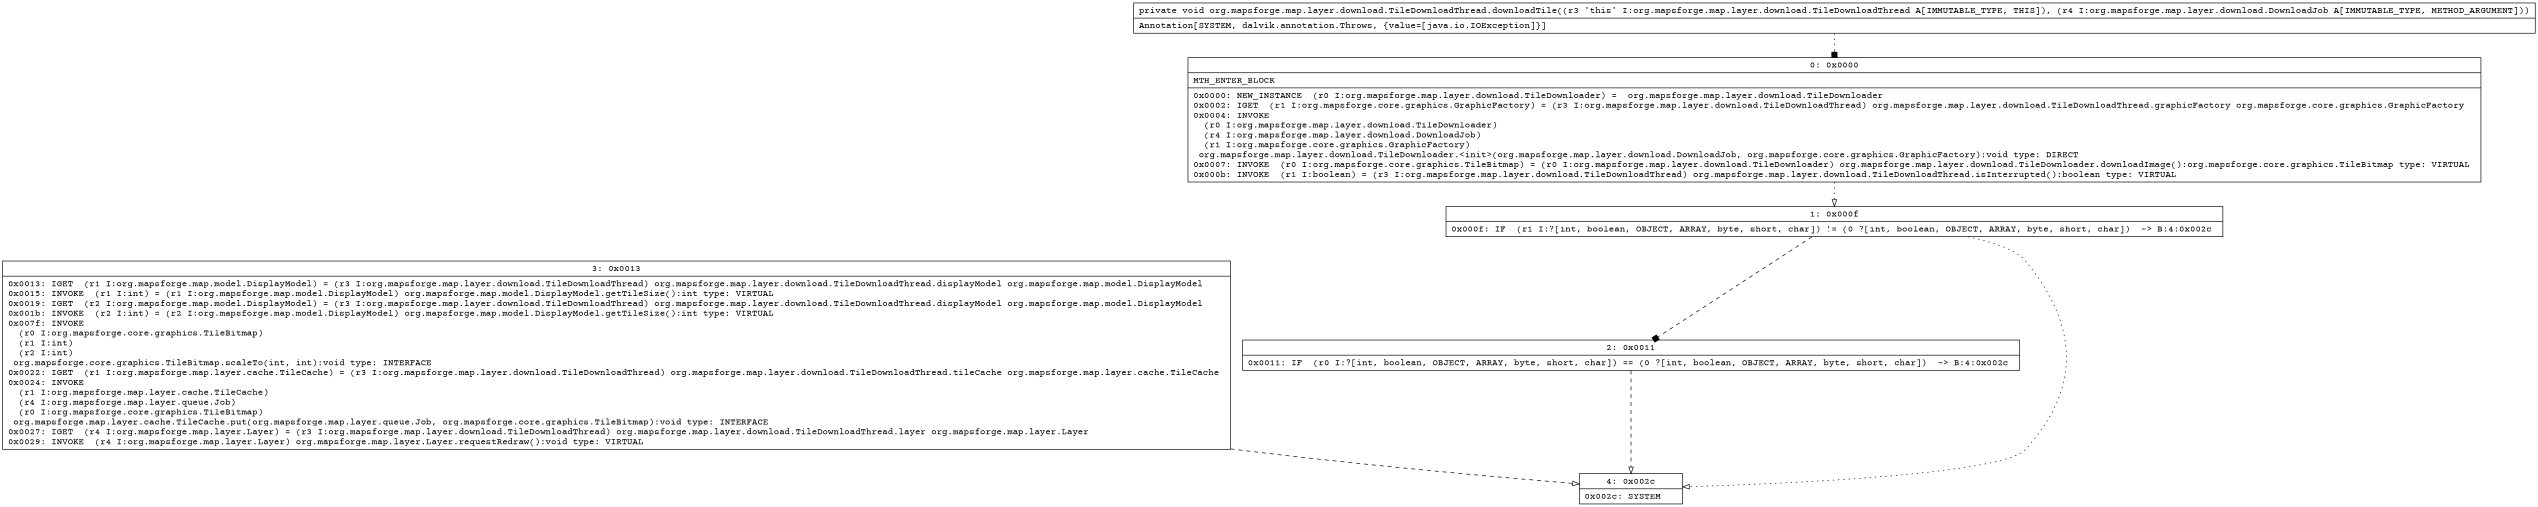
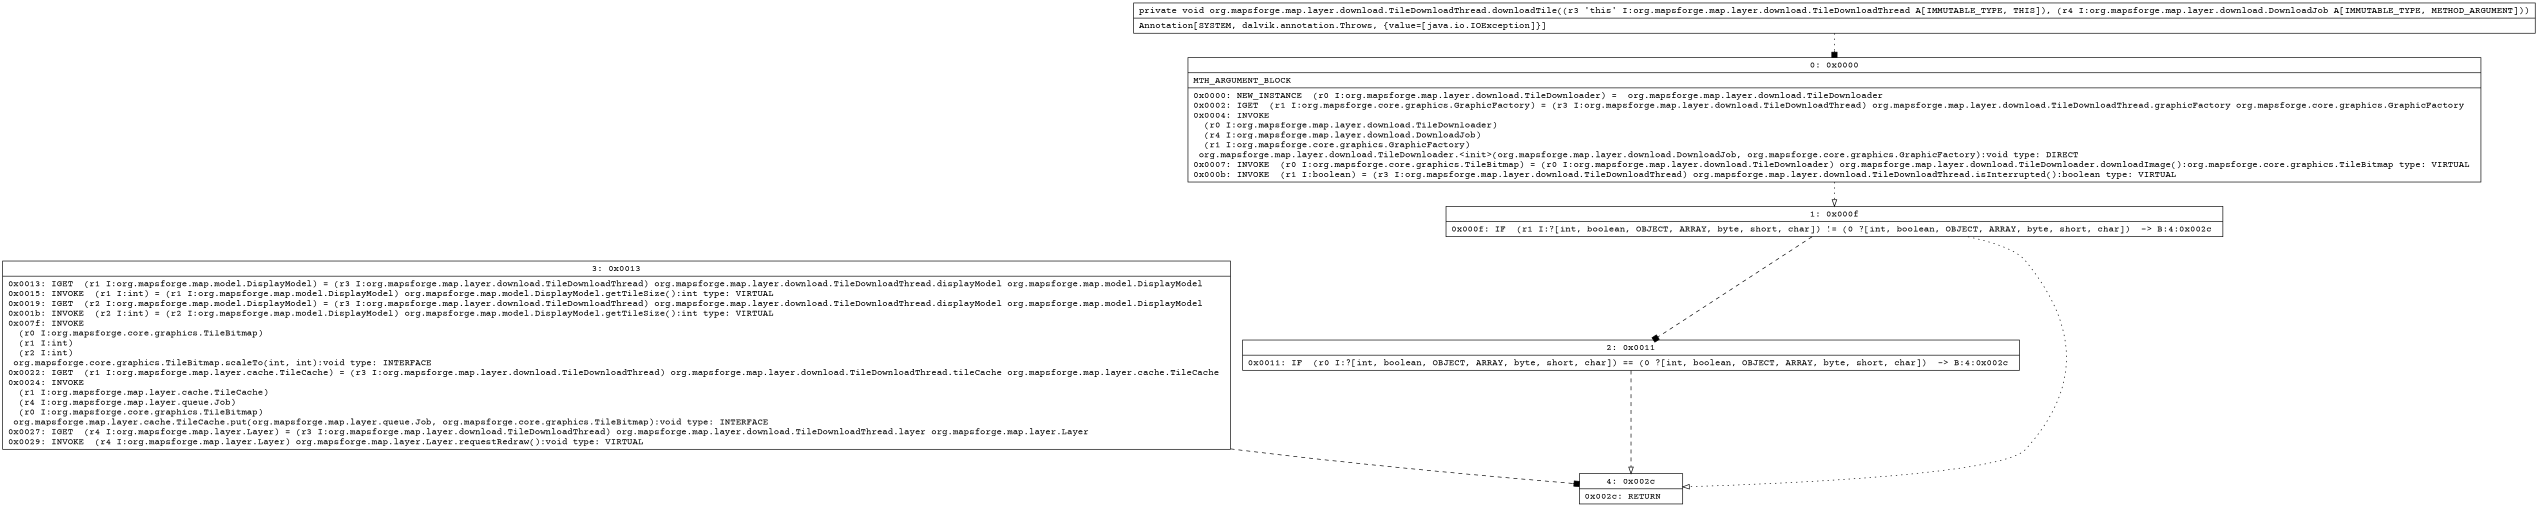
(1234, 80) -> (1242, 80)
(1401, 468) -> (1401, 468)
(1631, 496) -> (1631, 496)
